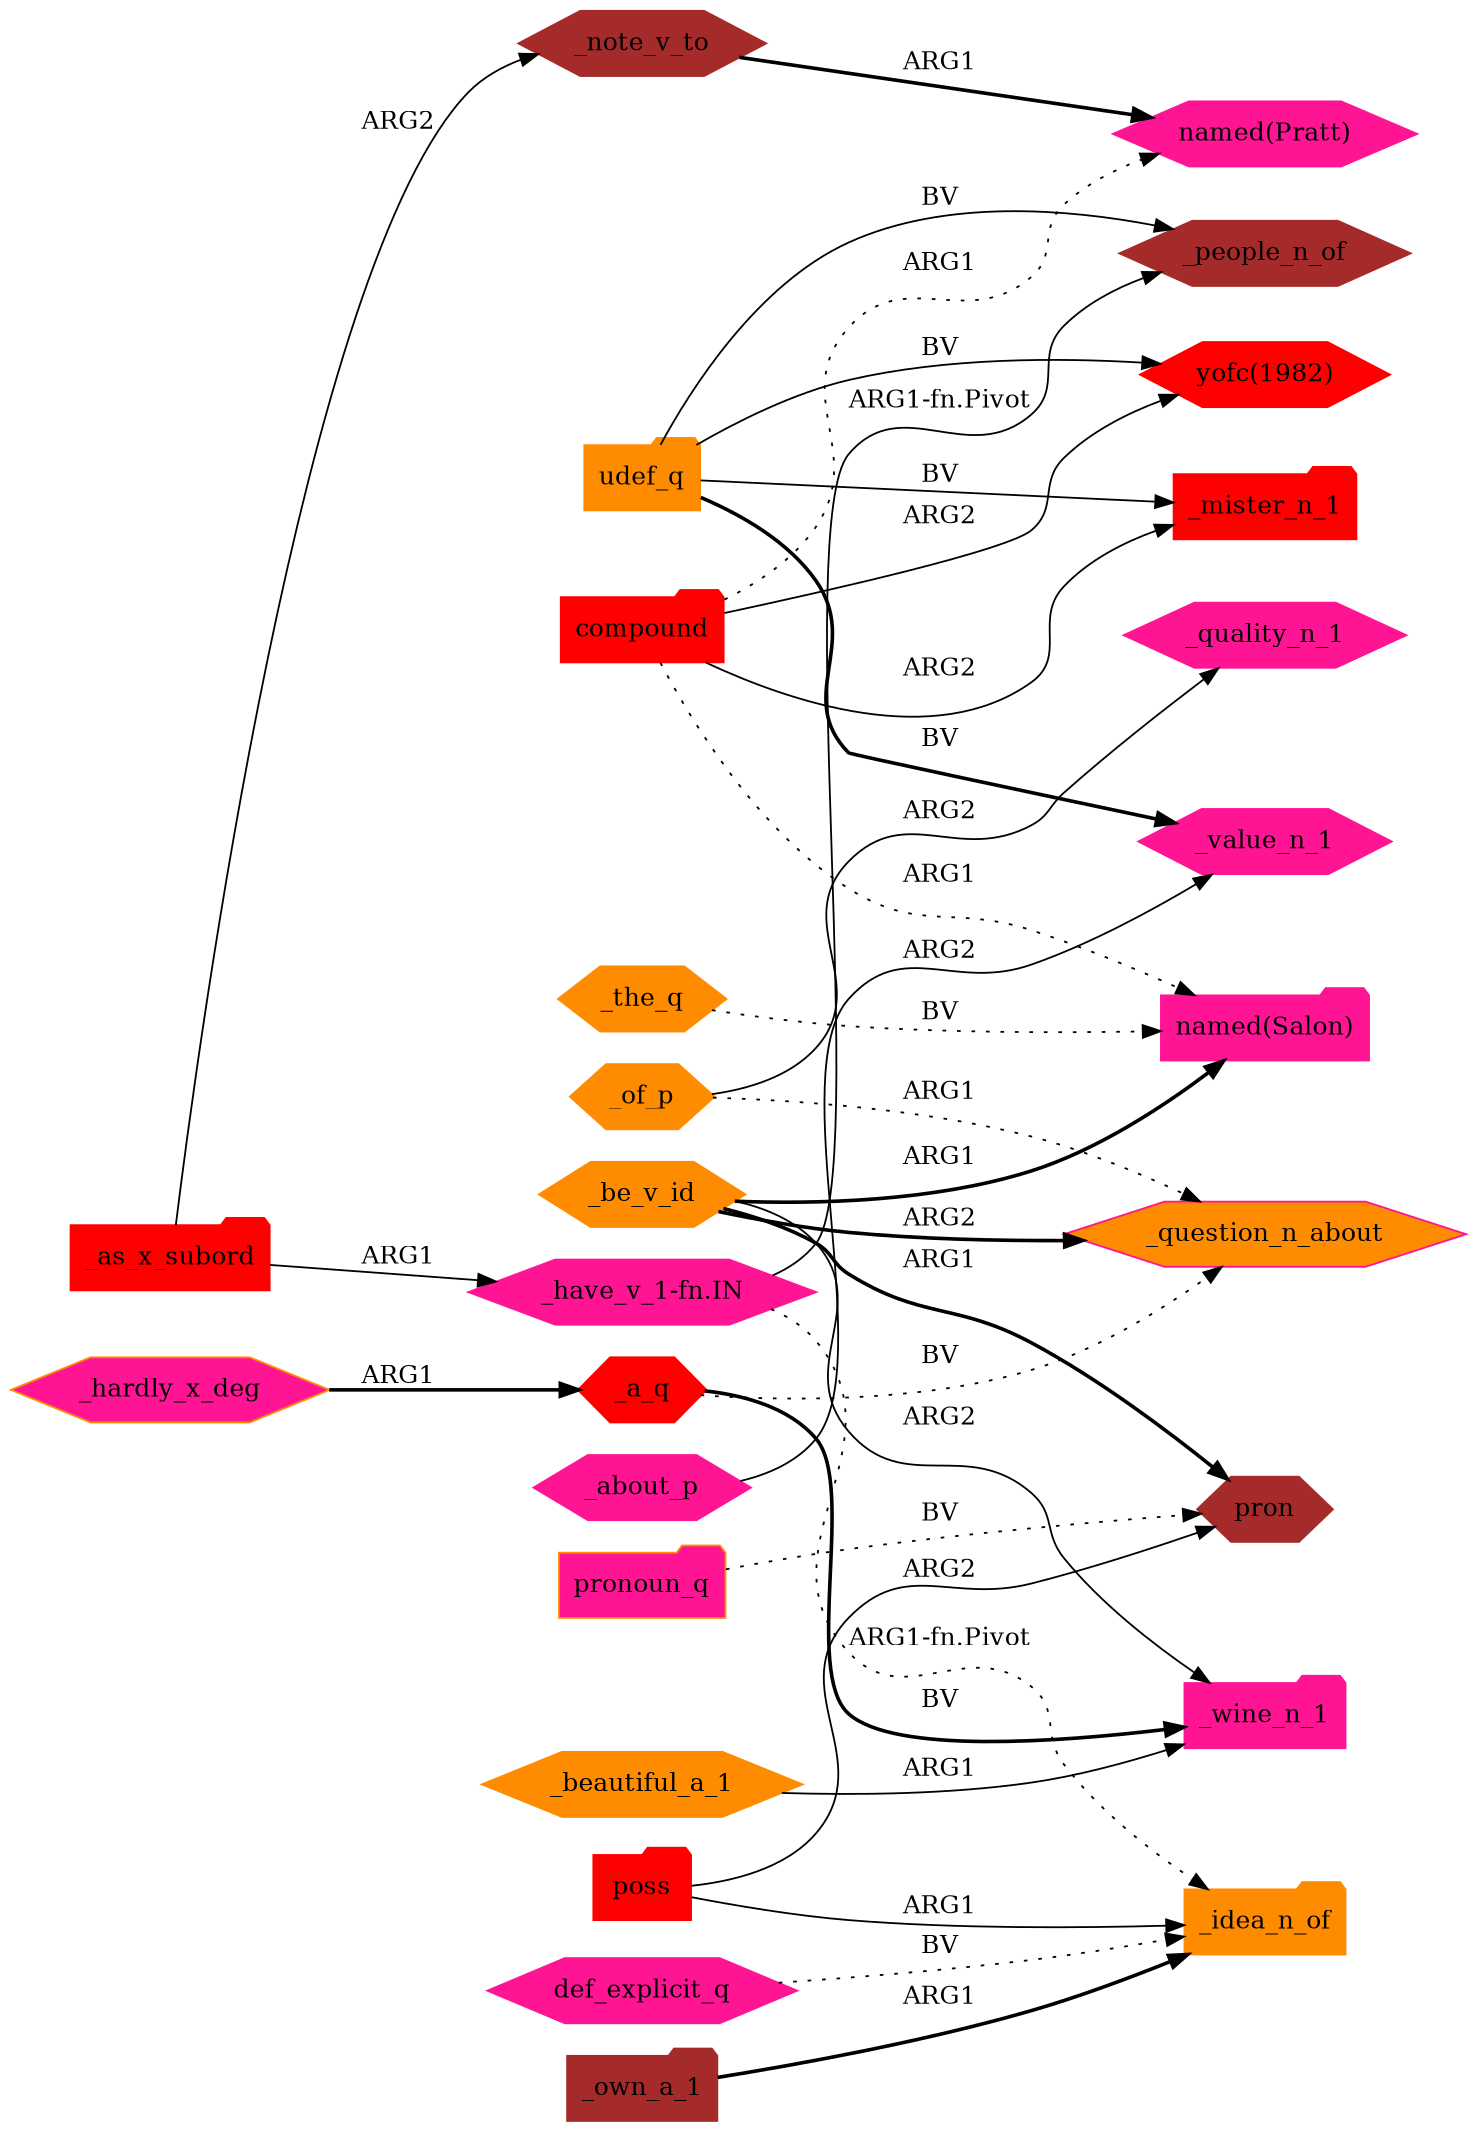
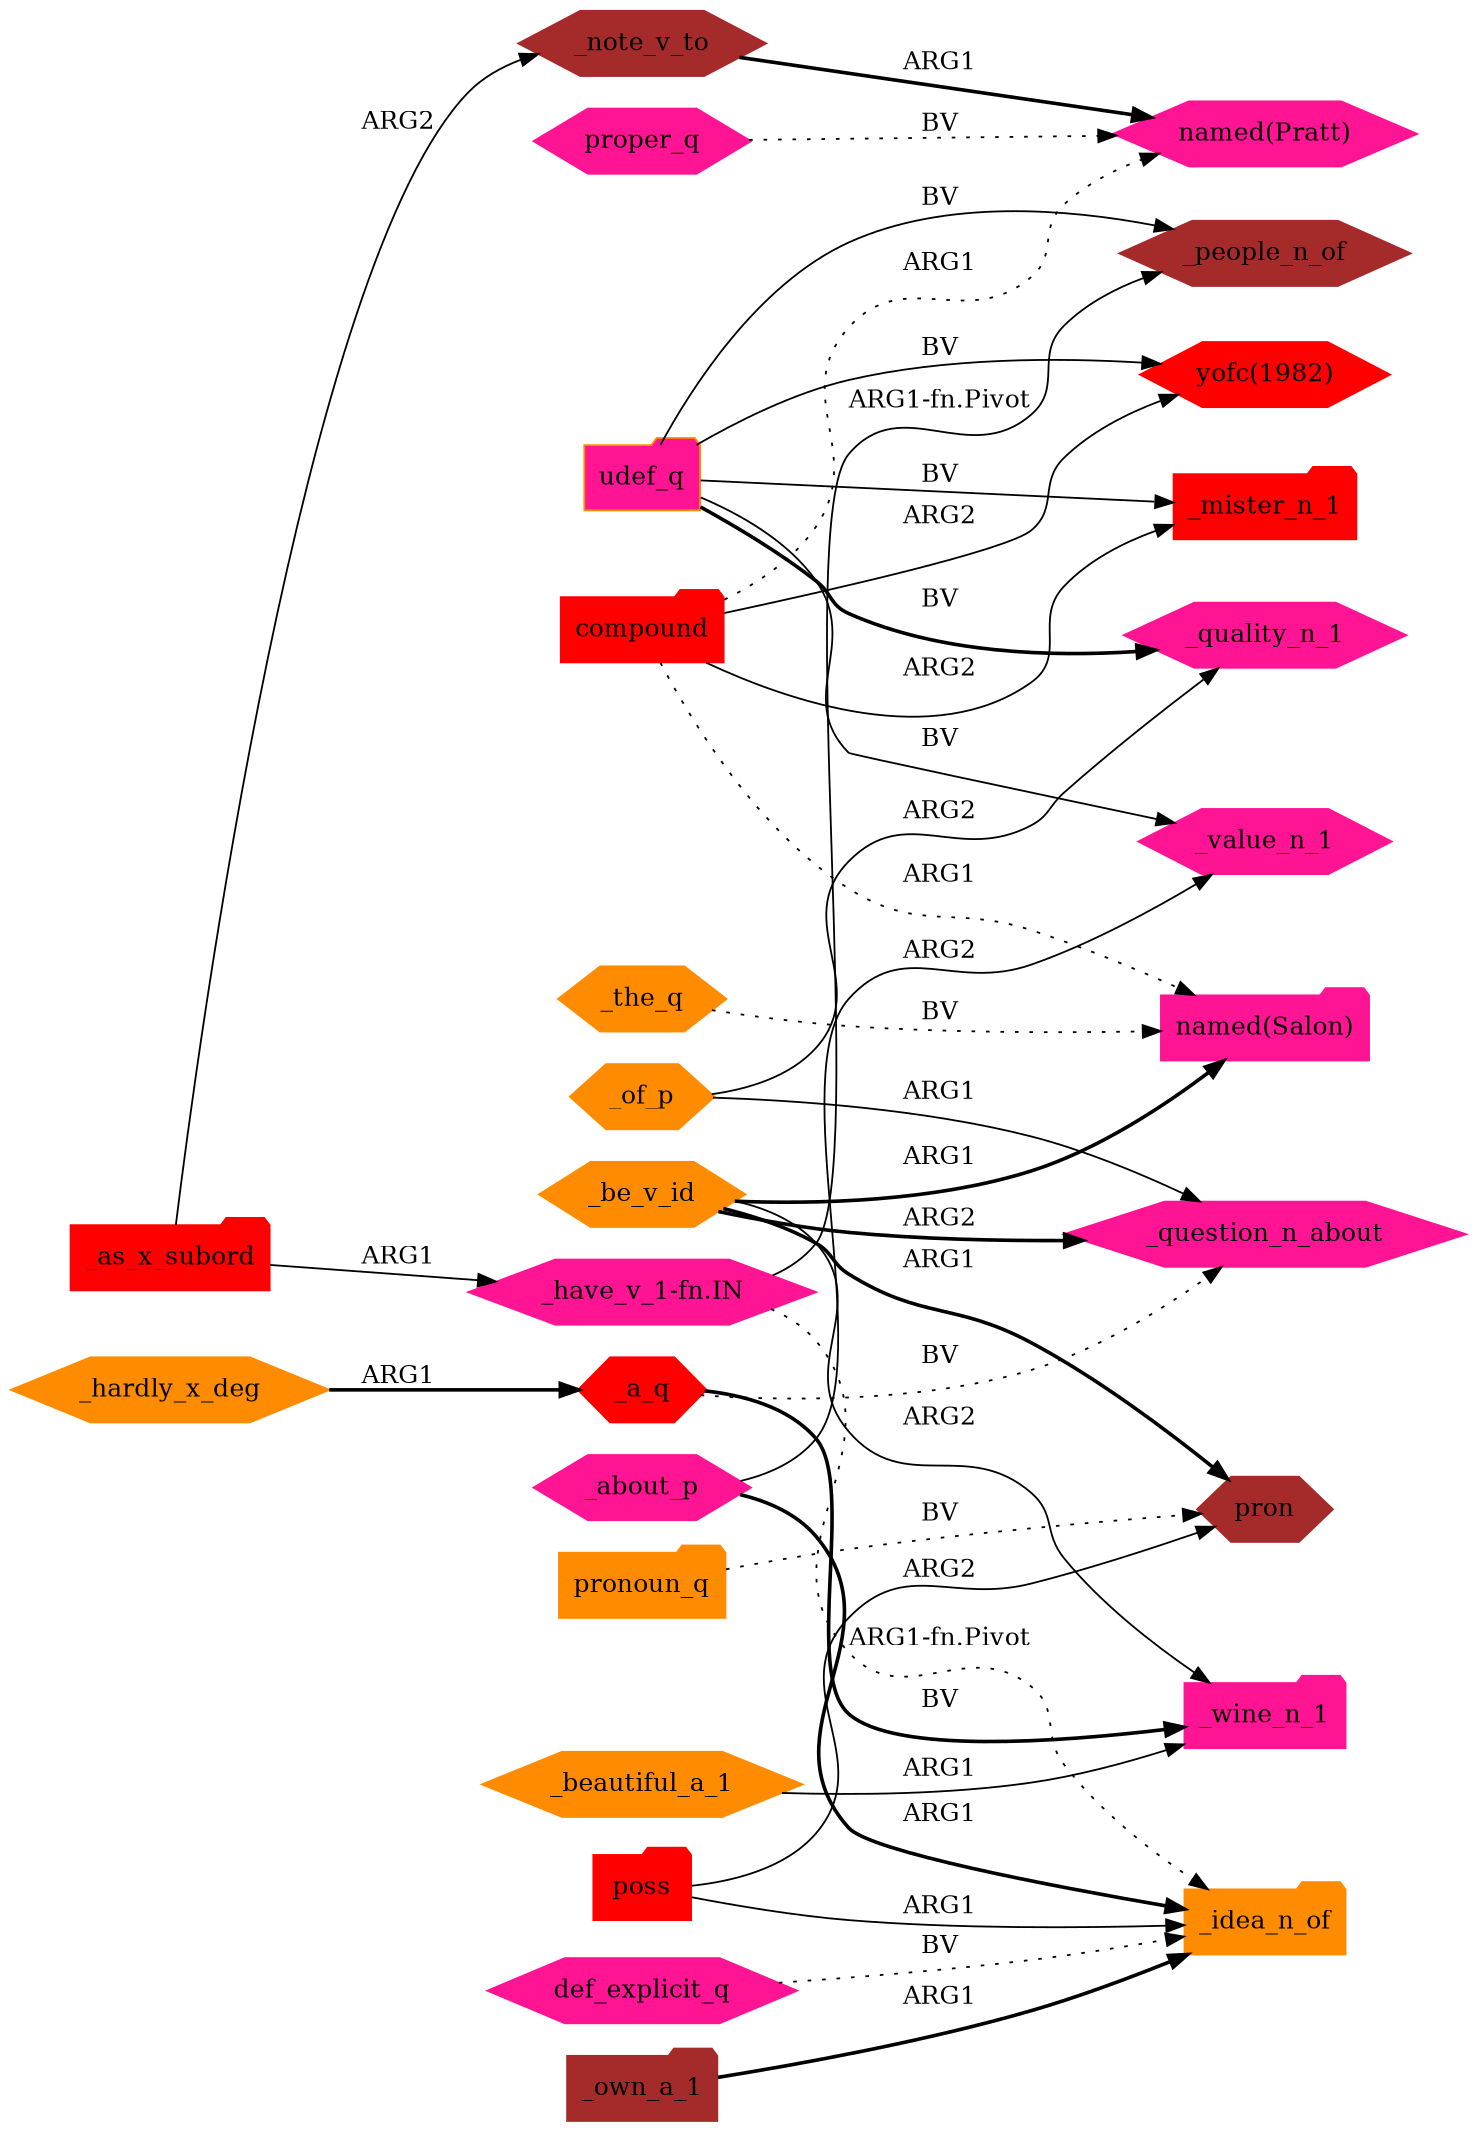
none -> (642, 141)
(642, 478) -> (642, 478)
none -> (900, 632)
(845, 748) -> (845, 748)
(954, 1120) -> (954, 1120)
(1265, 1234) -> (1265, 1234)
(170, 1390) -> (170, 1390)
(642, 1585) -> (642, 1585)
none -> (824, 1783)
